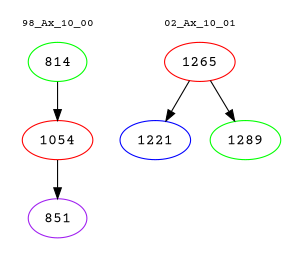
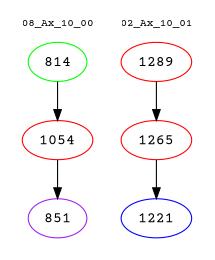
(58, 23) -> (58, 23)
(220, 96) -> (156, 96)
(245, 140) -> (156, 62)
